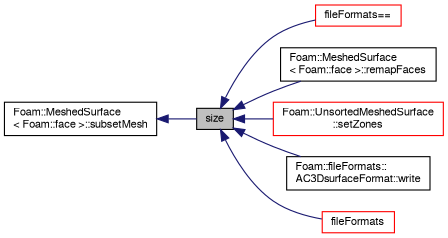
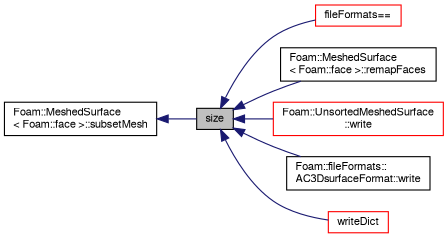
(358, 119) -> (358, 119)
(358, 222) -> (358, 222)
